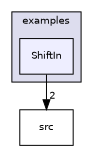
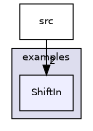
(46, 88) -> (46, 54)
